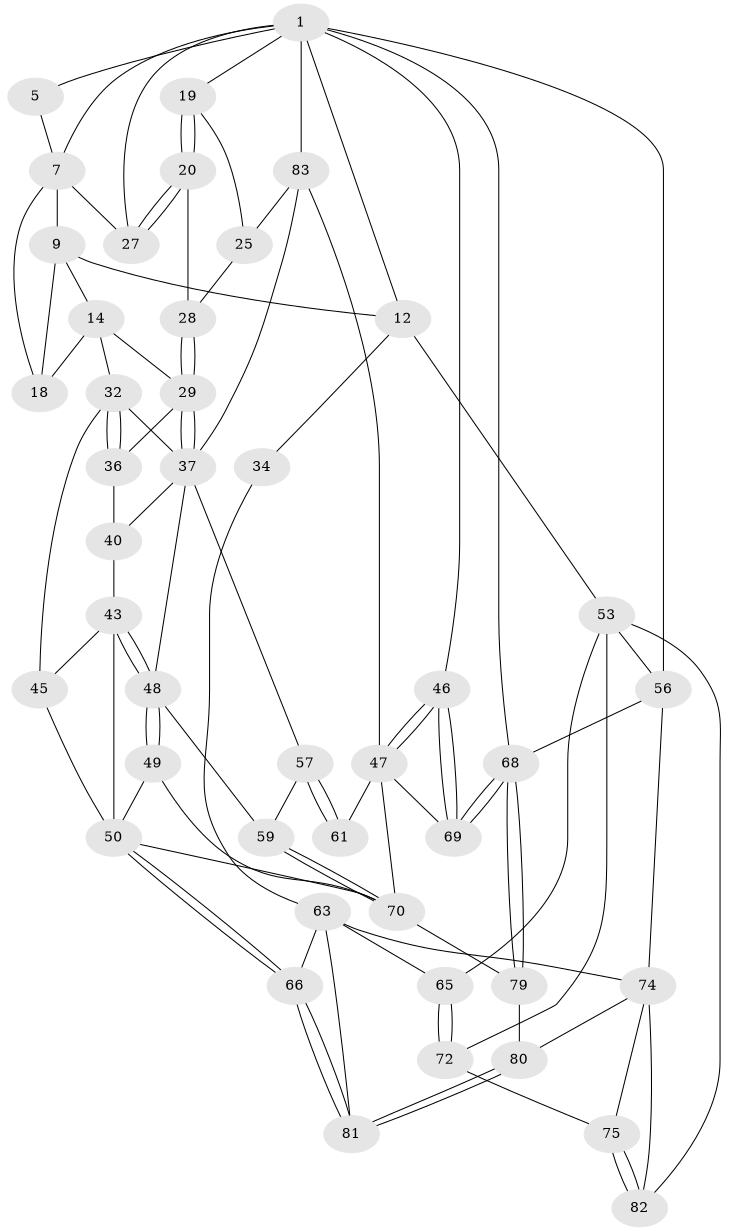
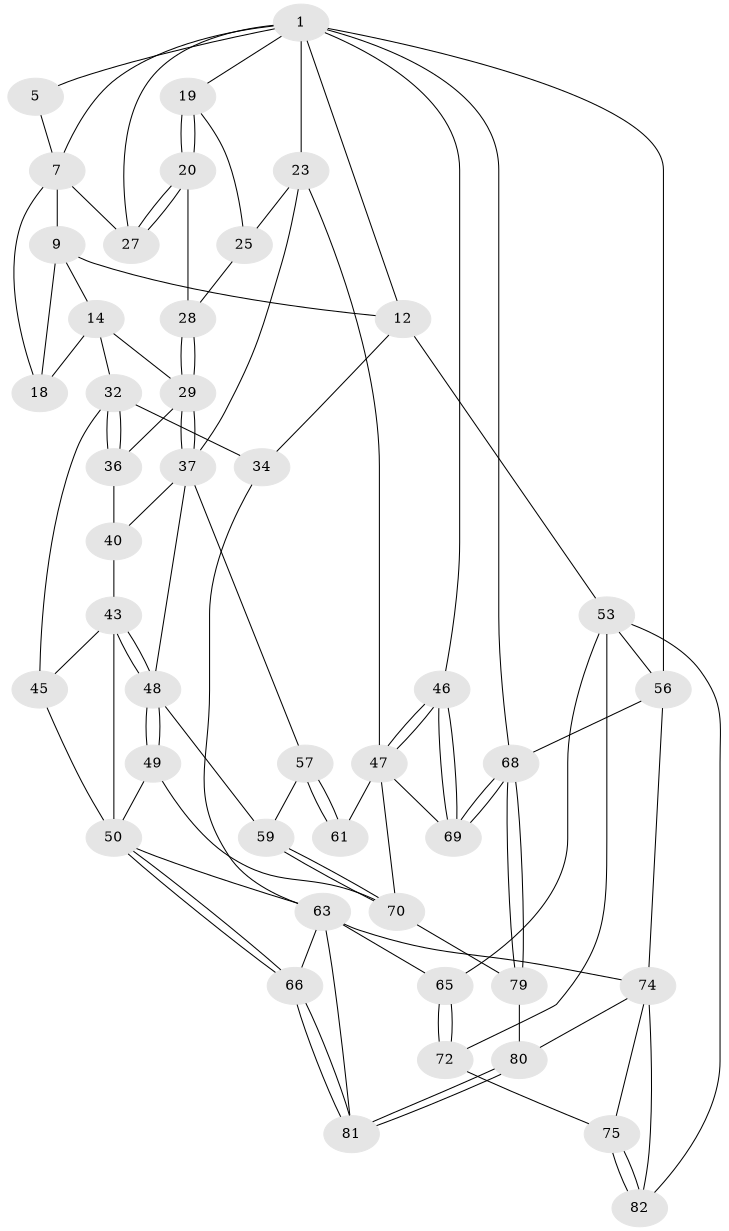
(301, 171) -> (301, 171)
(146, 426) -> (188, 430)
(223, 862) -> (217, 877)
